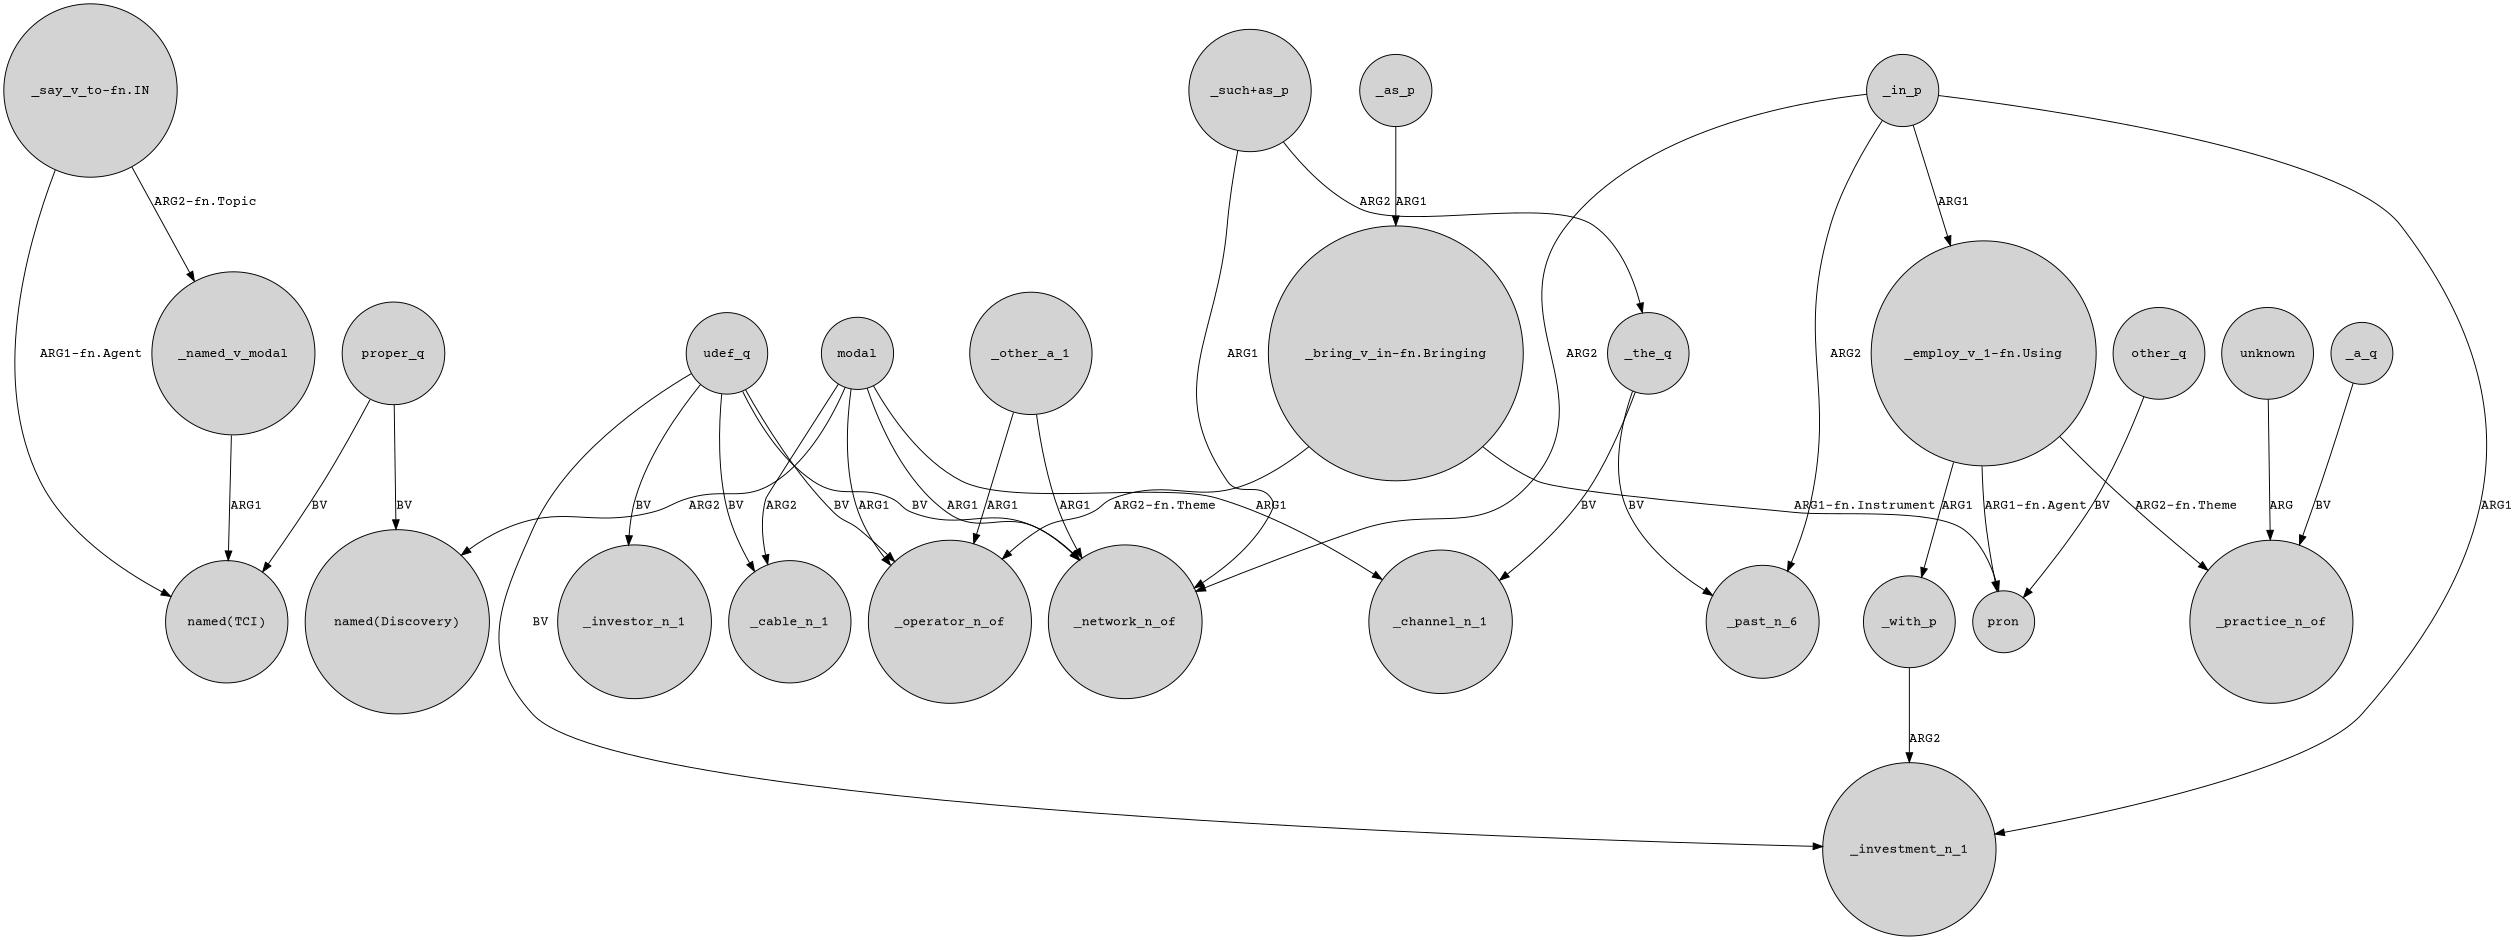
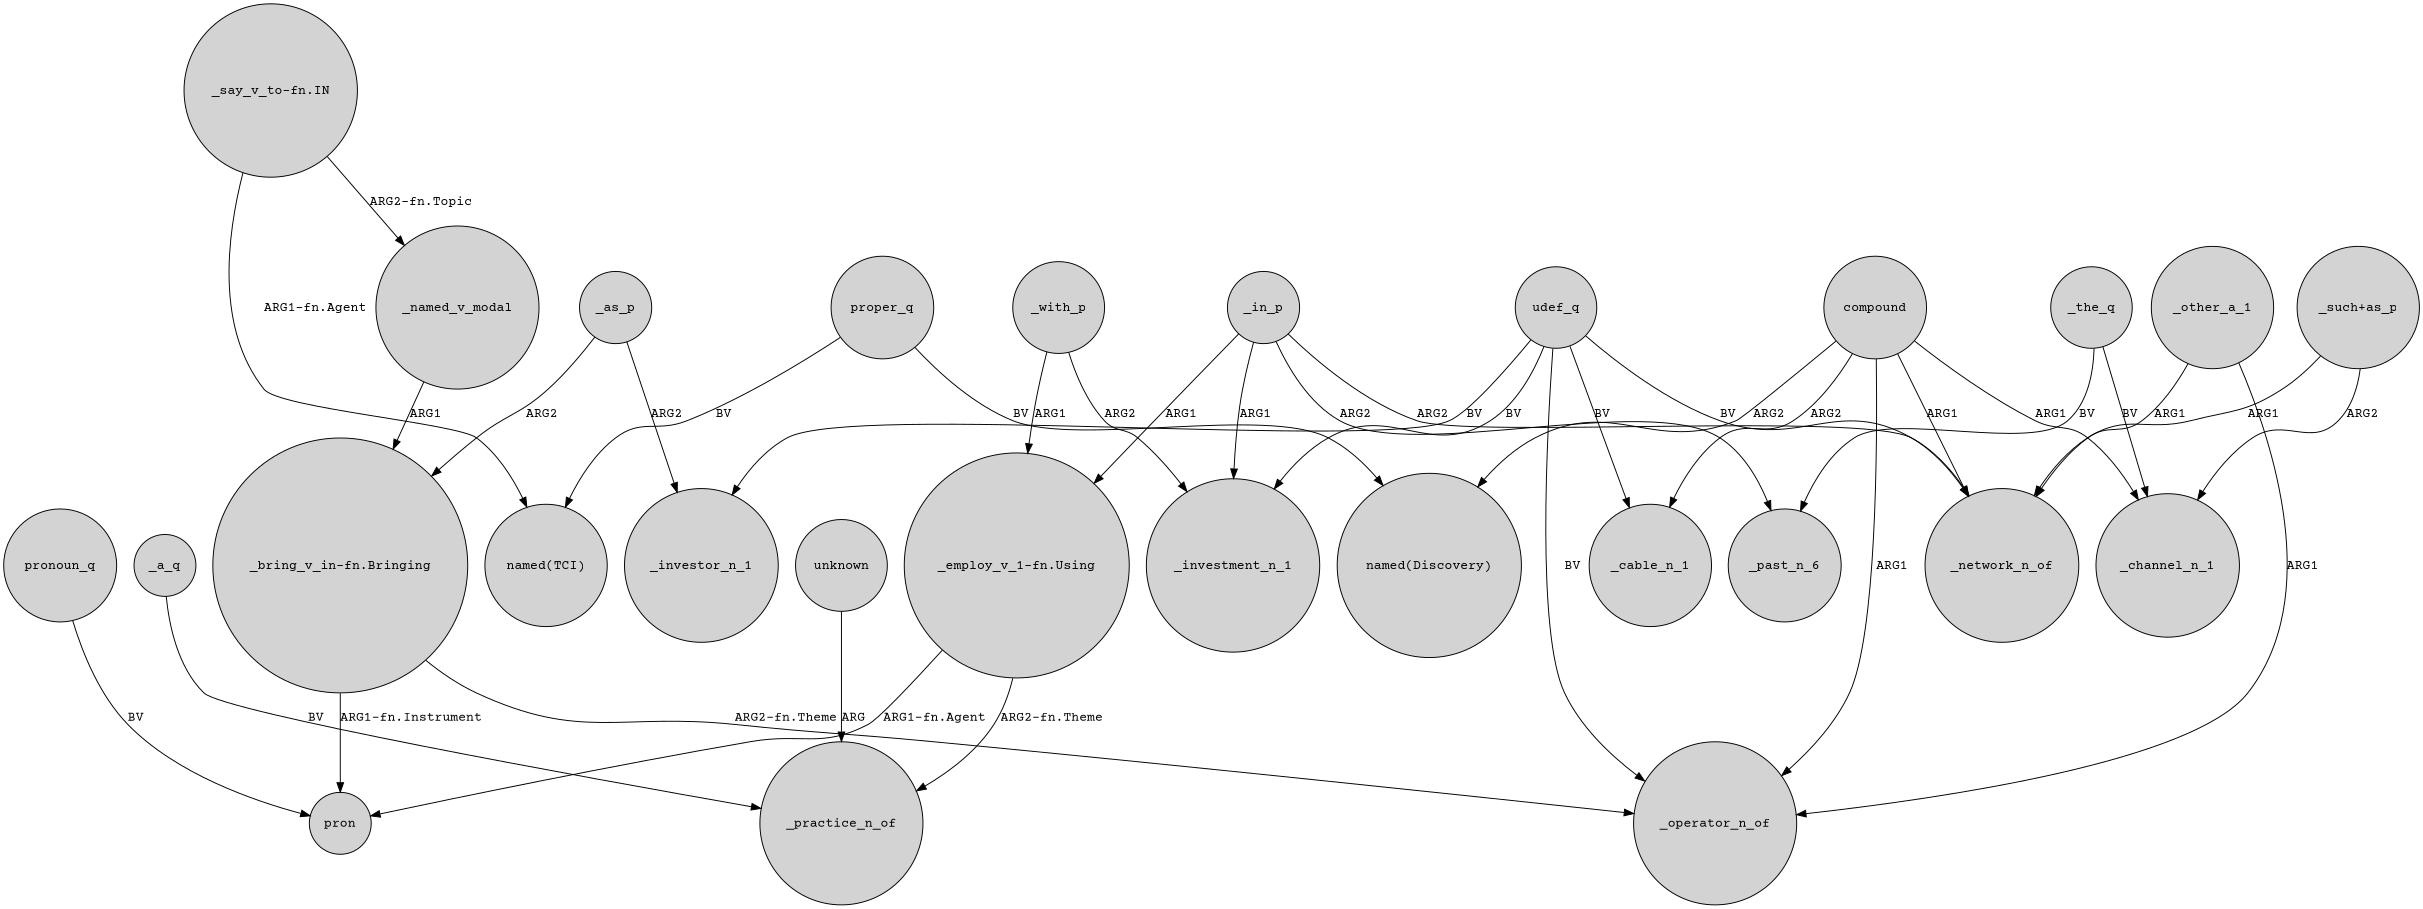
(1412, 202) -> (542, 414)
(1472, 215) -> (2288, 430)
(857, 353) -> (1875, 308)
(2159, 353) -> (60, 565)
none -> (650, 412)
(230, 493) -> (410, 411)
(1940, 512) -> (1037, 397)
